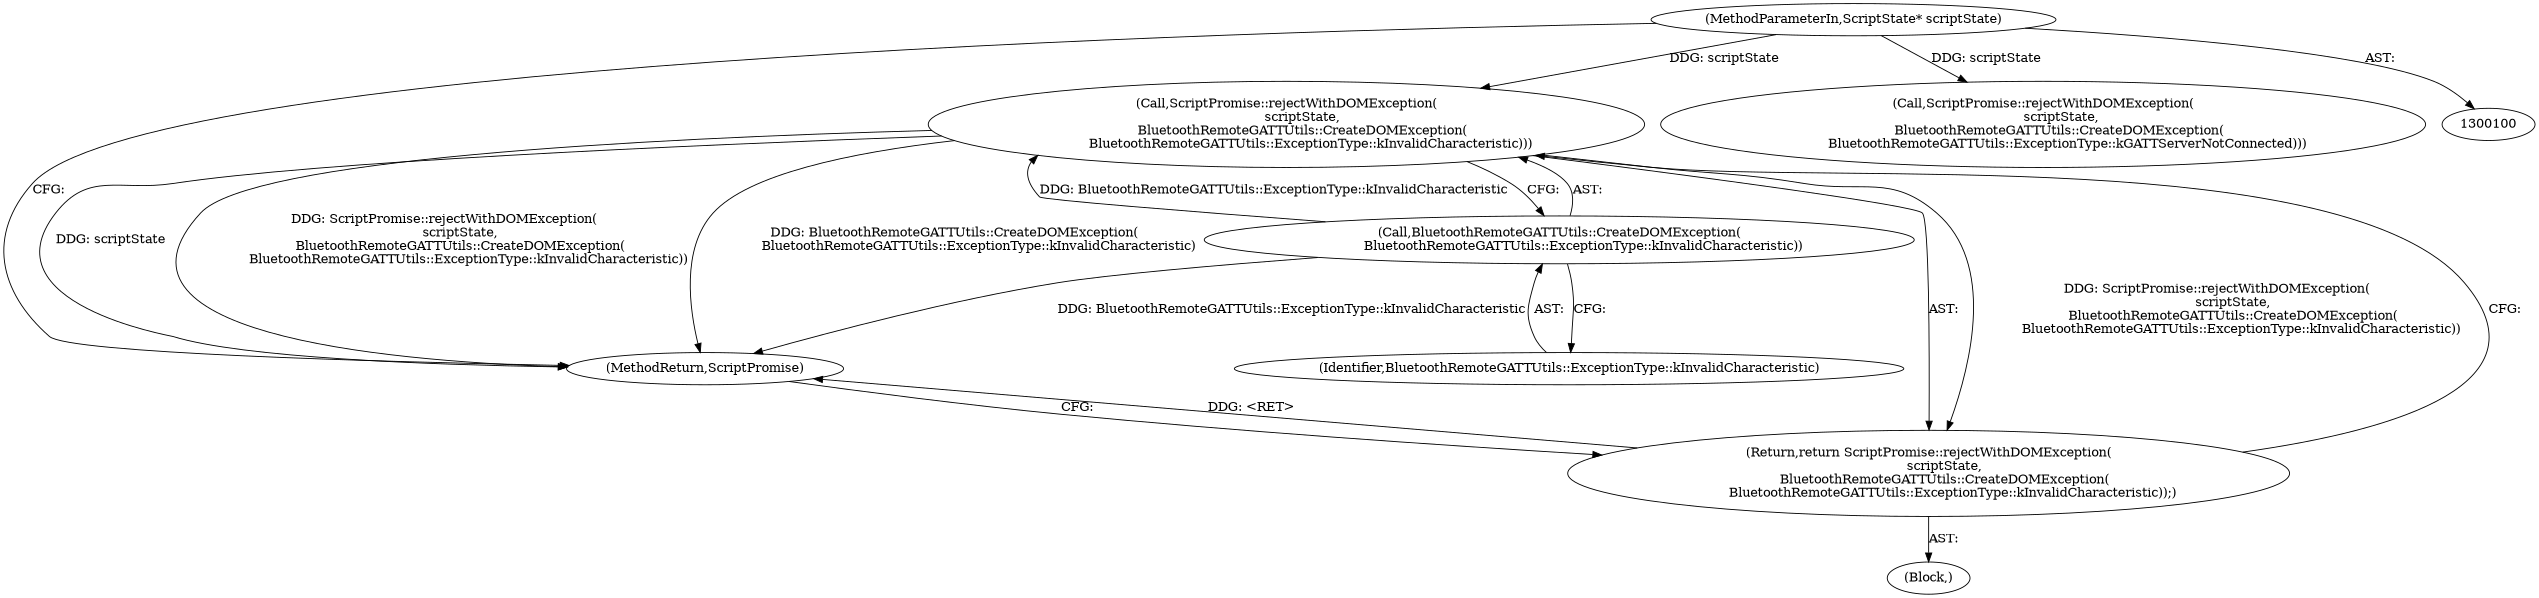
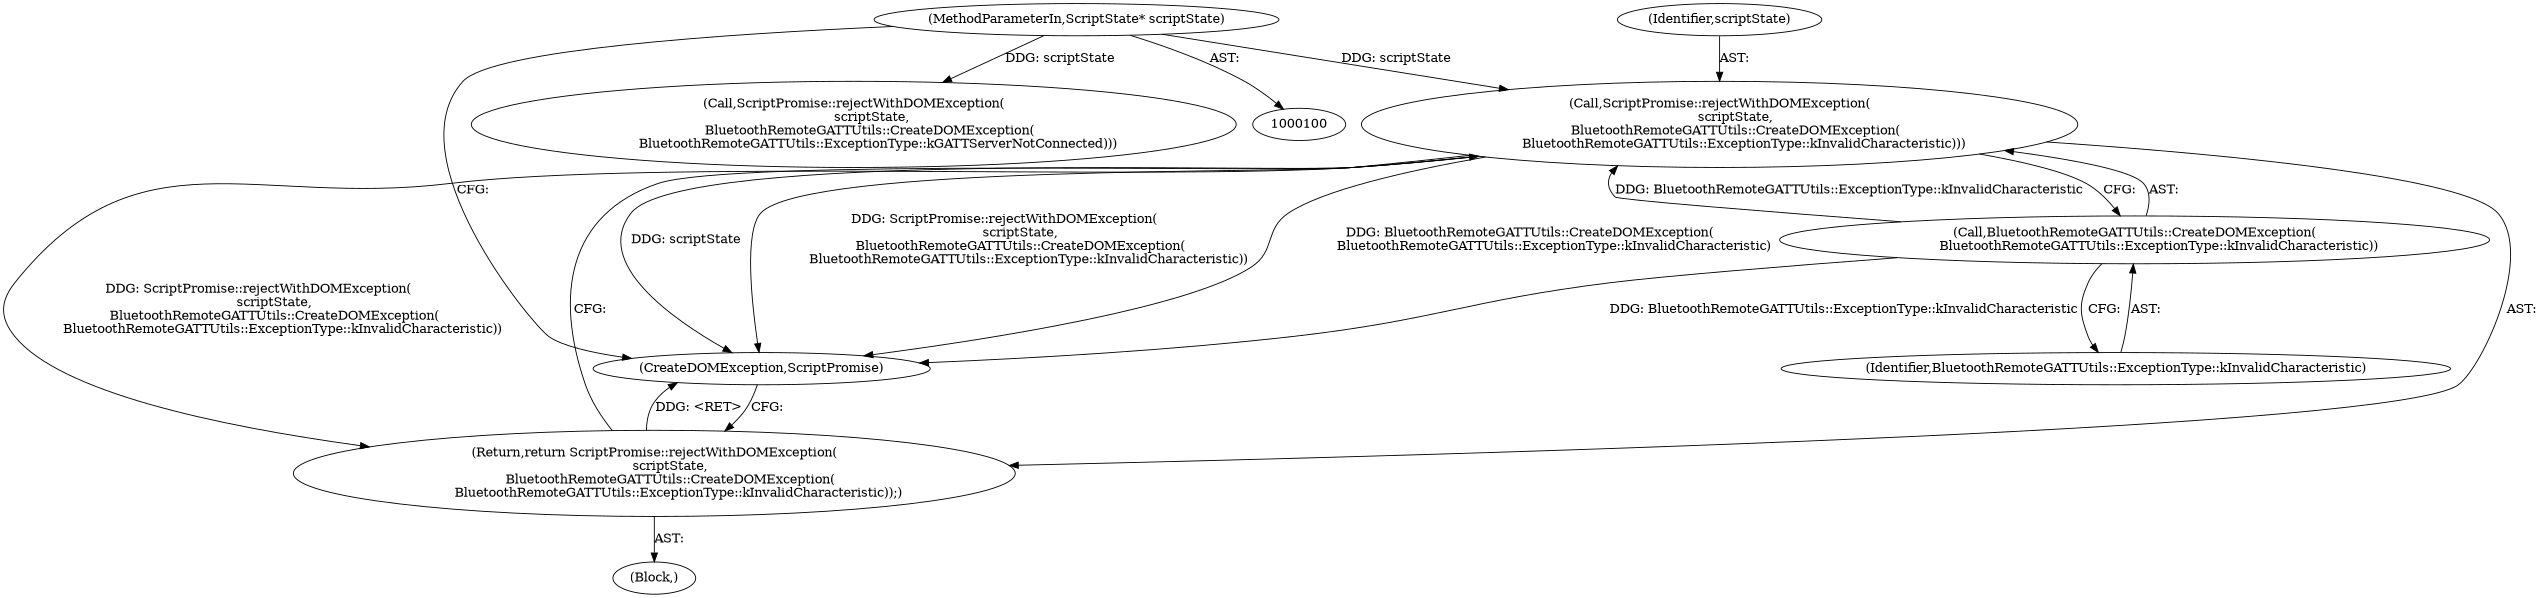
none -> (1720, 20)
(2489, 124) -> (1299, 124)
(705, 369) -> (762, 369)
